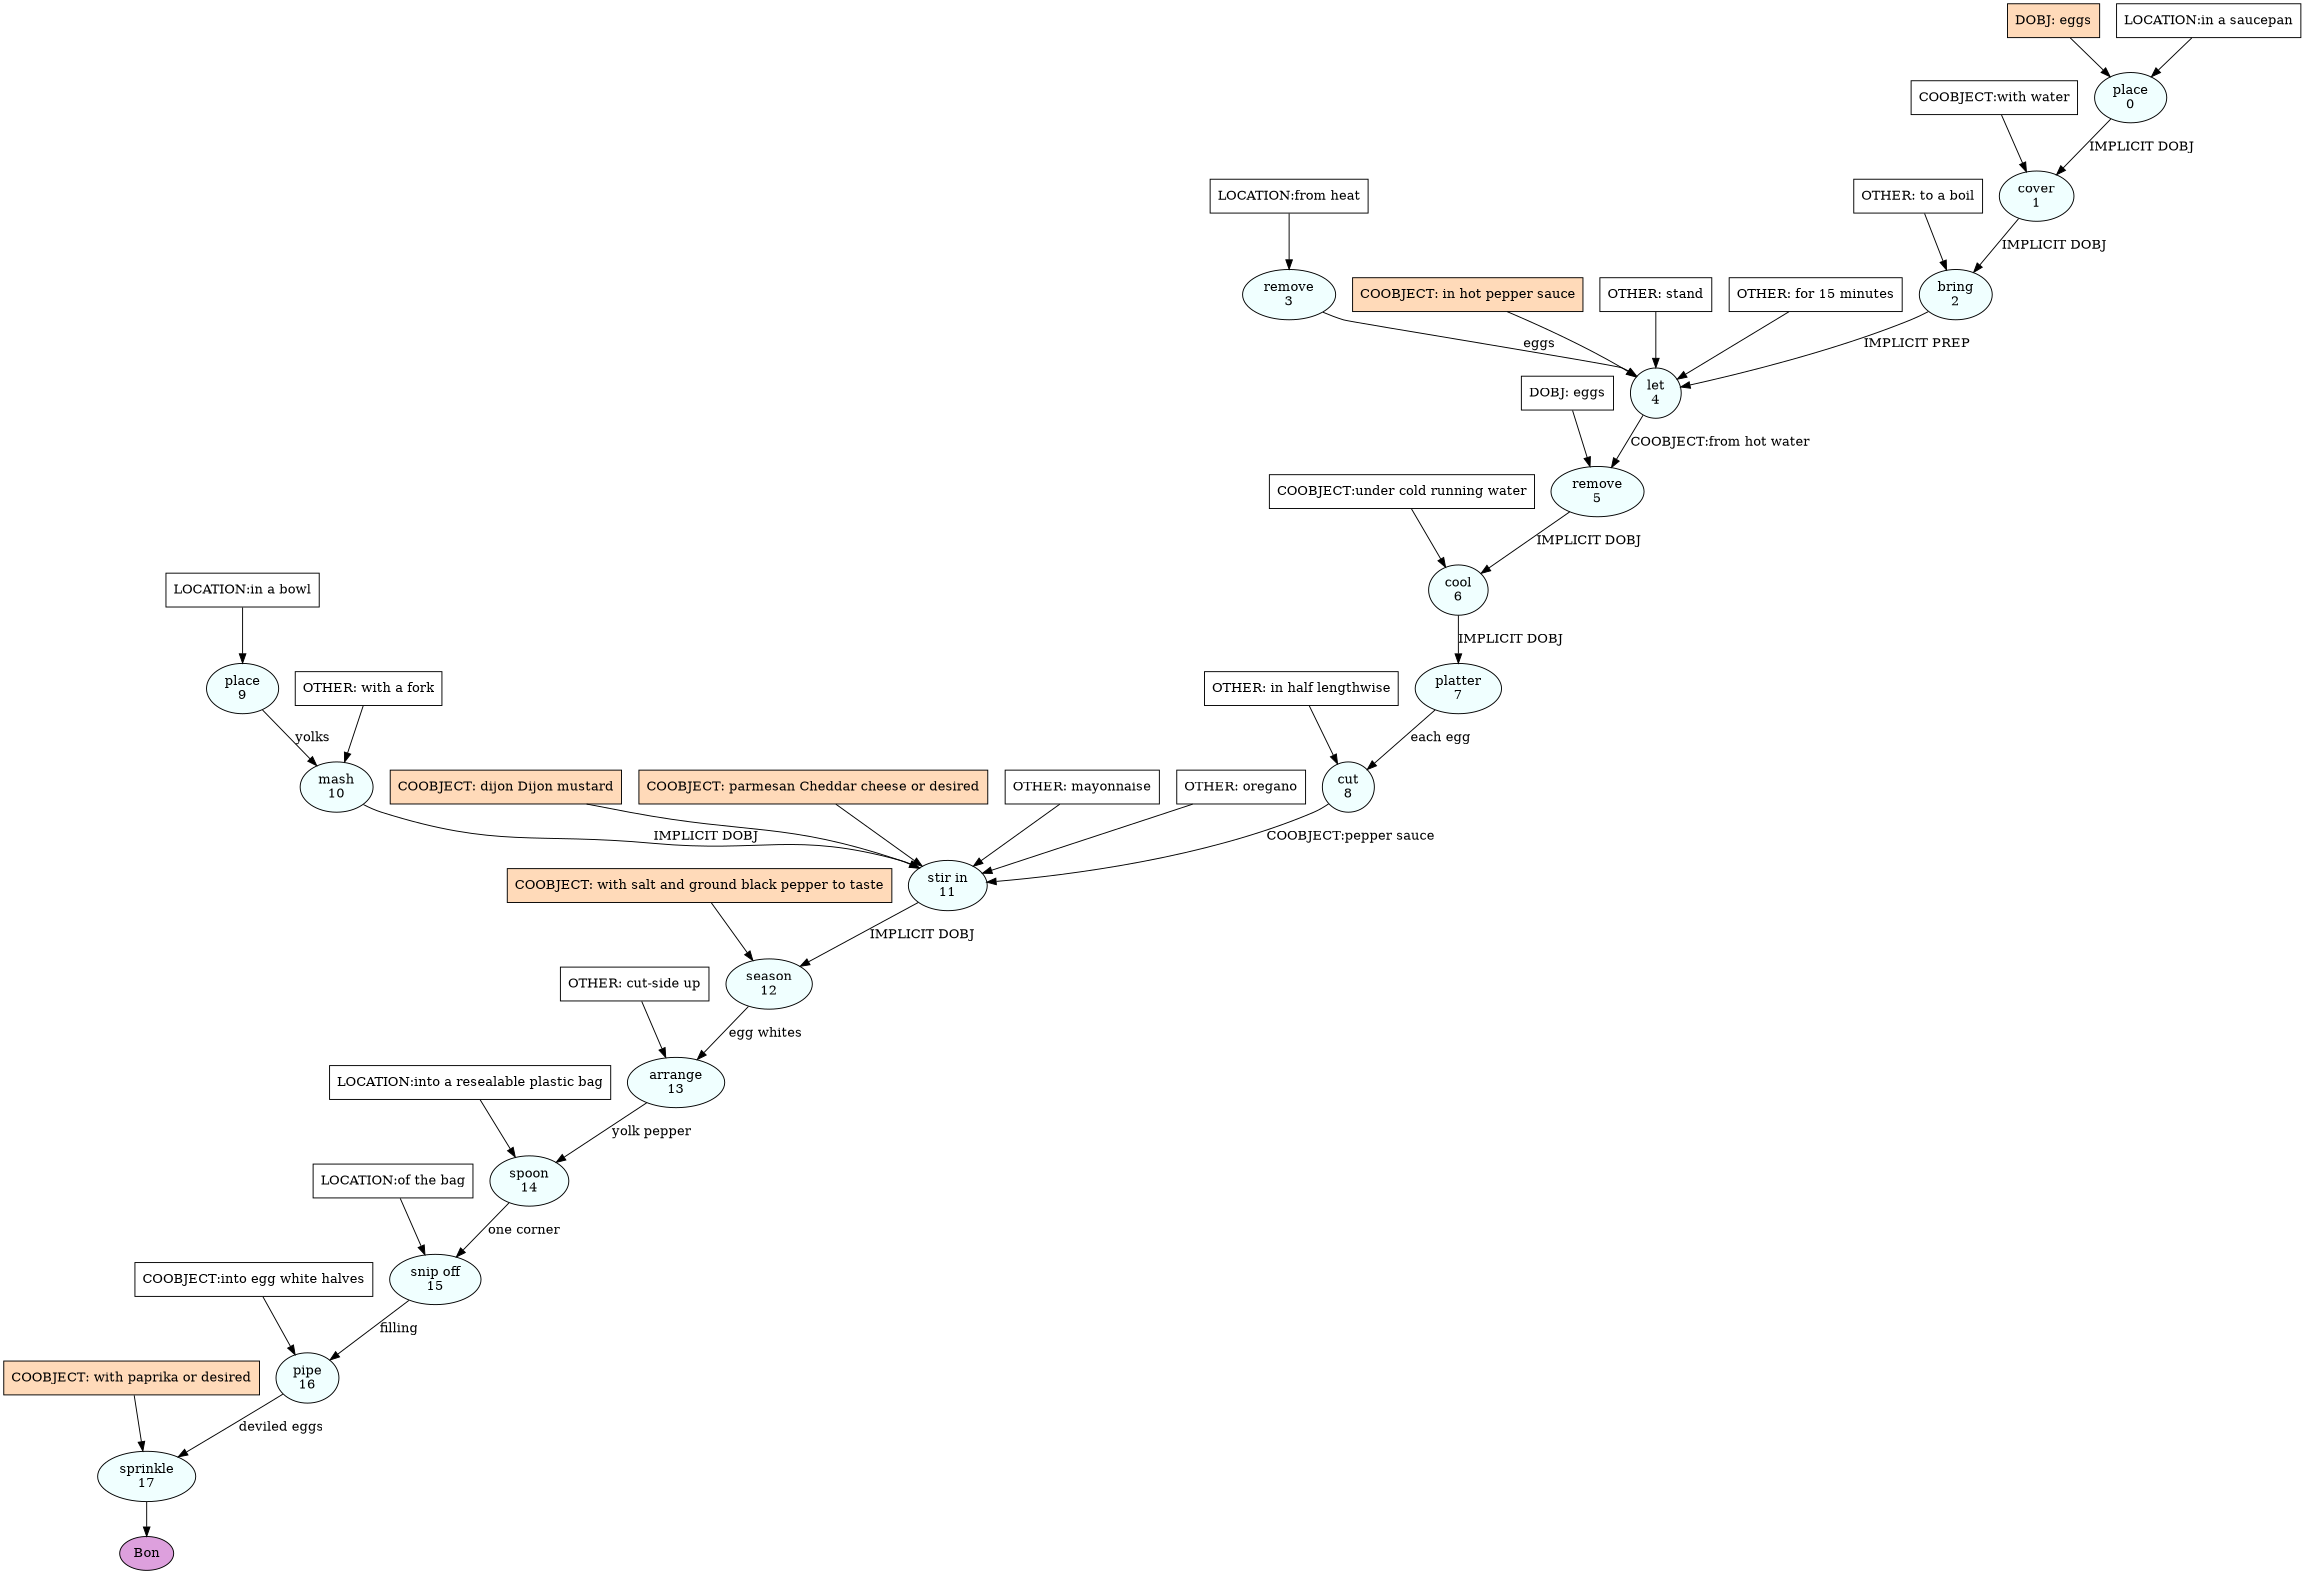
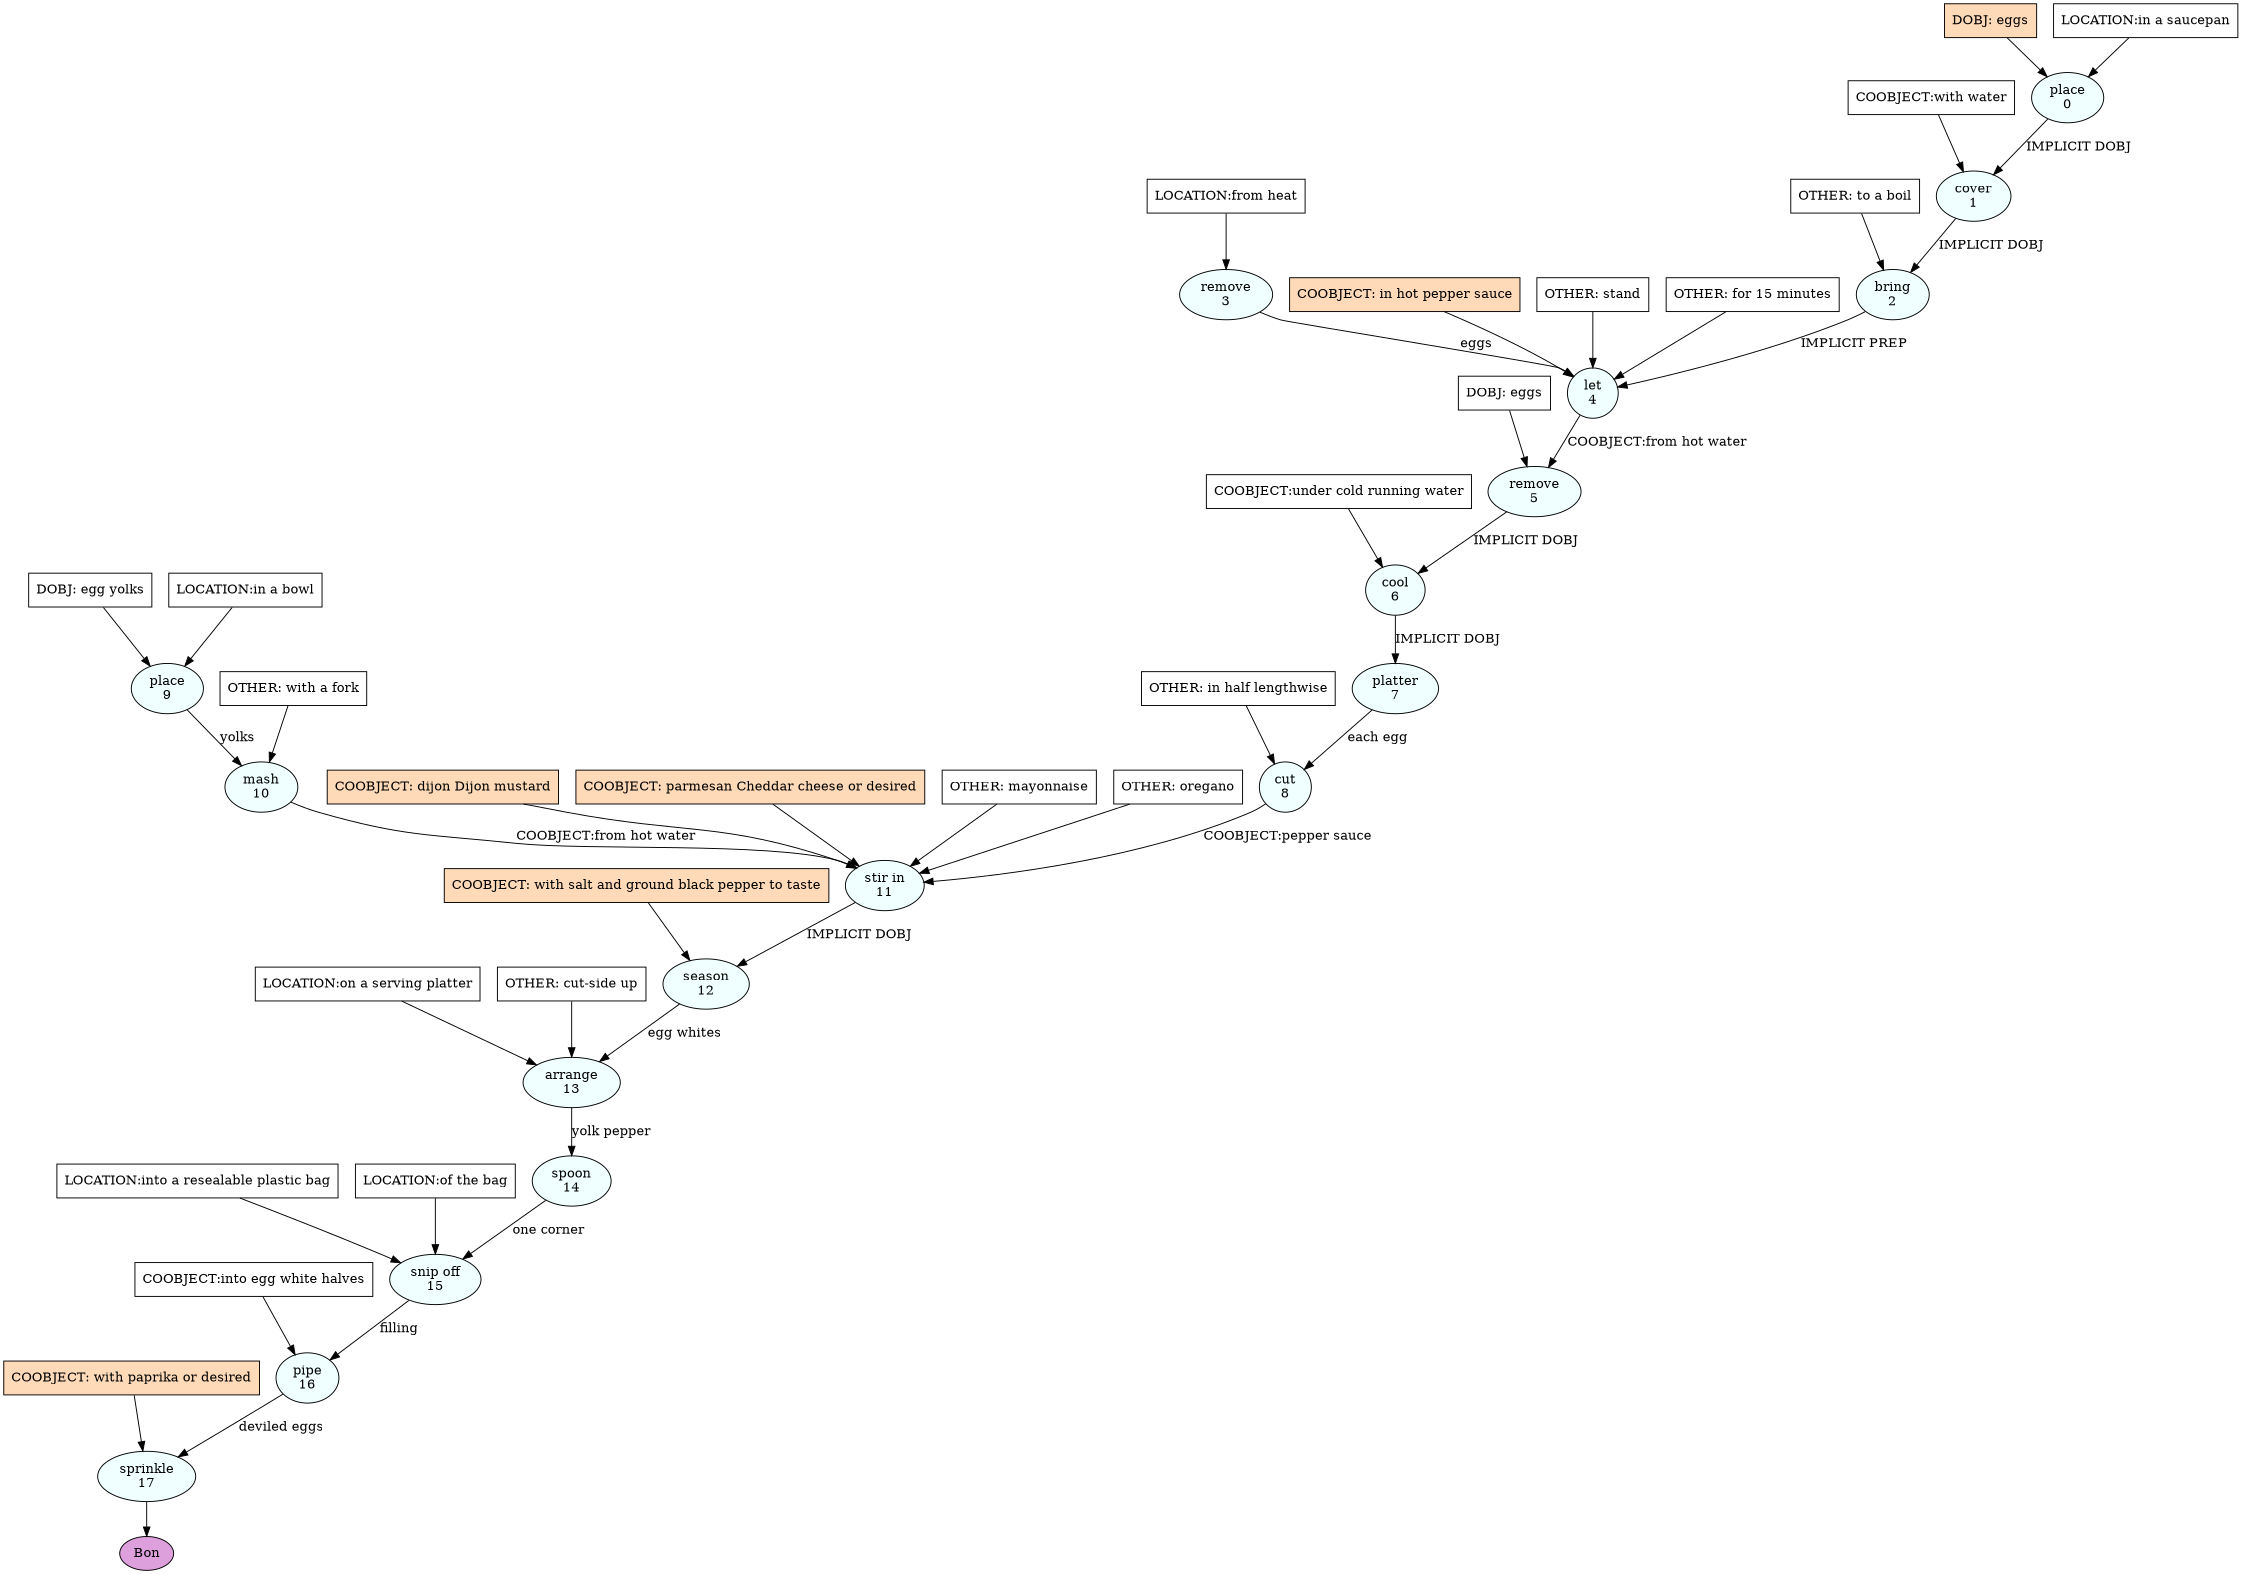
none -> (90, 590)
(706, 836) -> (606, 836)
none -> (368, 984)
(495, 1124) -> (316, 1228)
